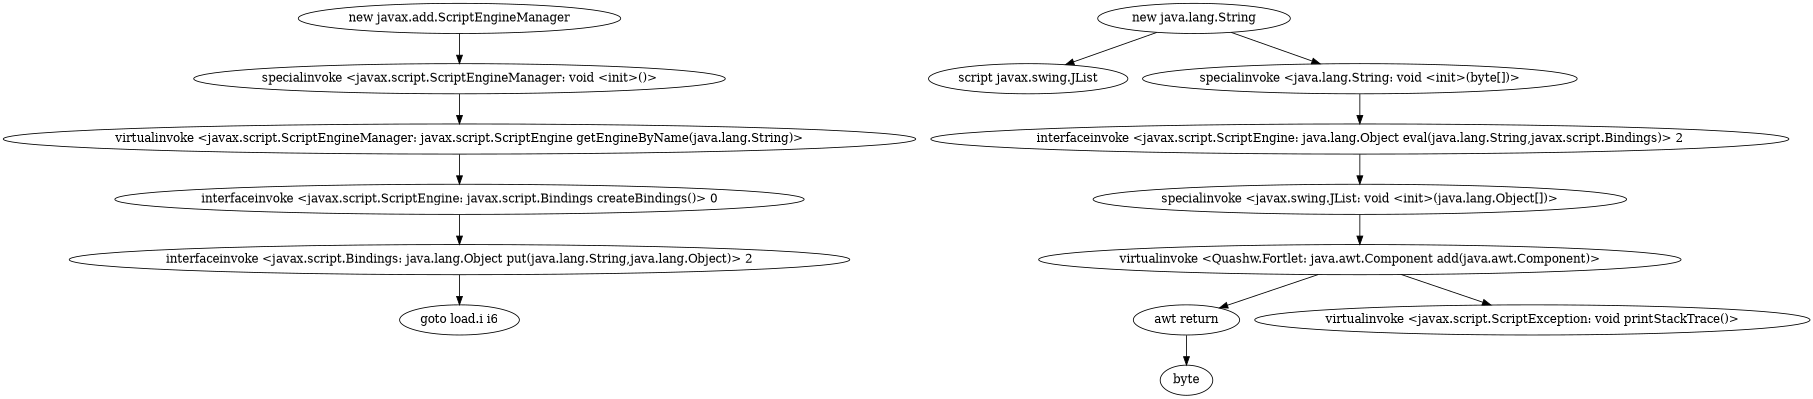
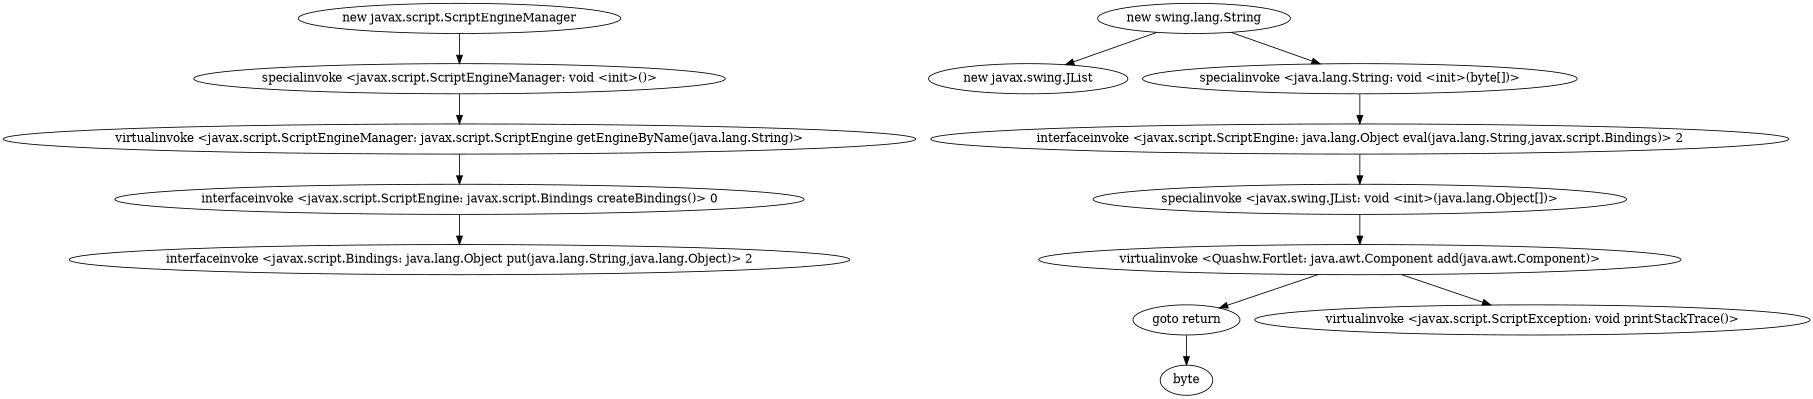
(459, 18) -> (459, 18)
(1194, 18) -> (1194, 18)
(1028, 79) -> (1028, 79)
(459, 320) -> none
(1186, 320) -> (1186, 320)
